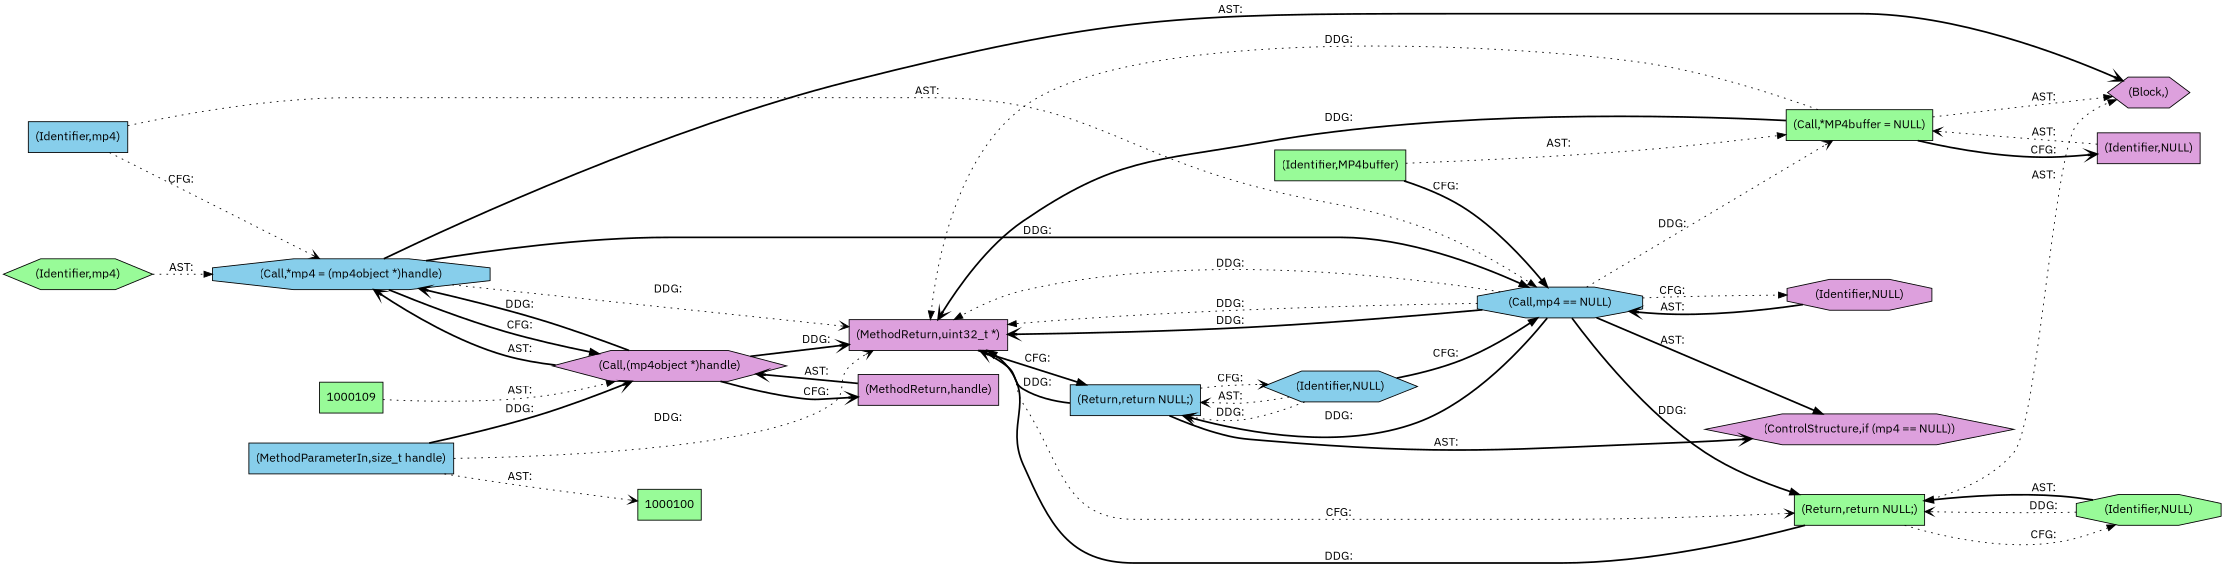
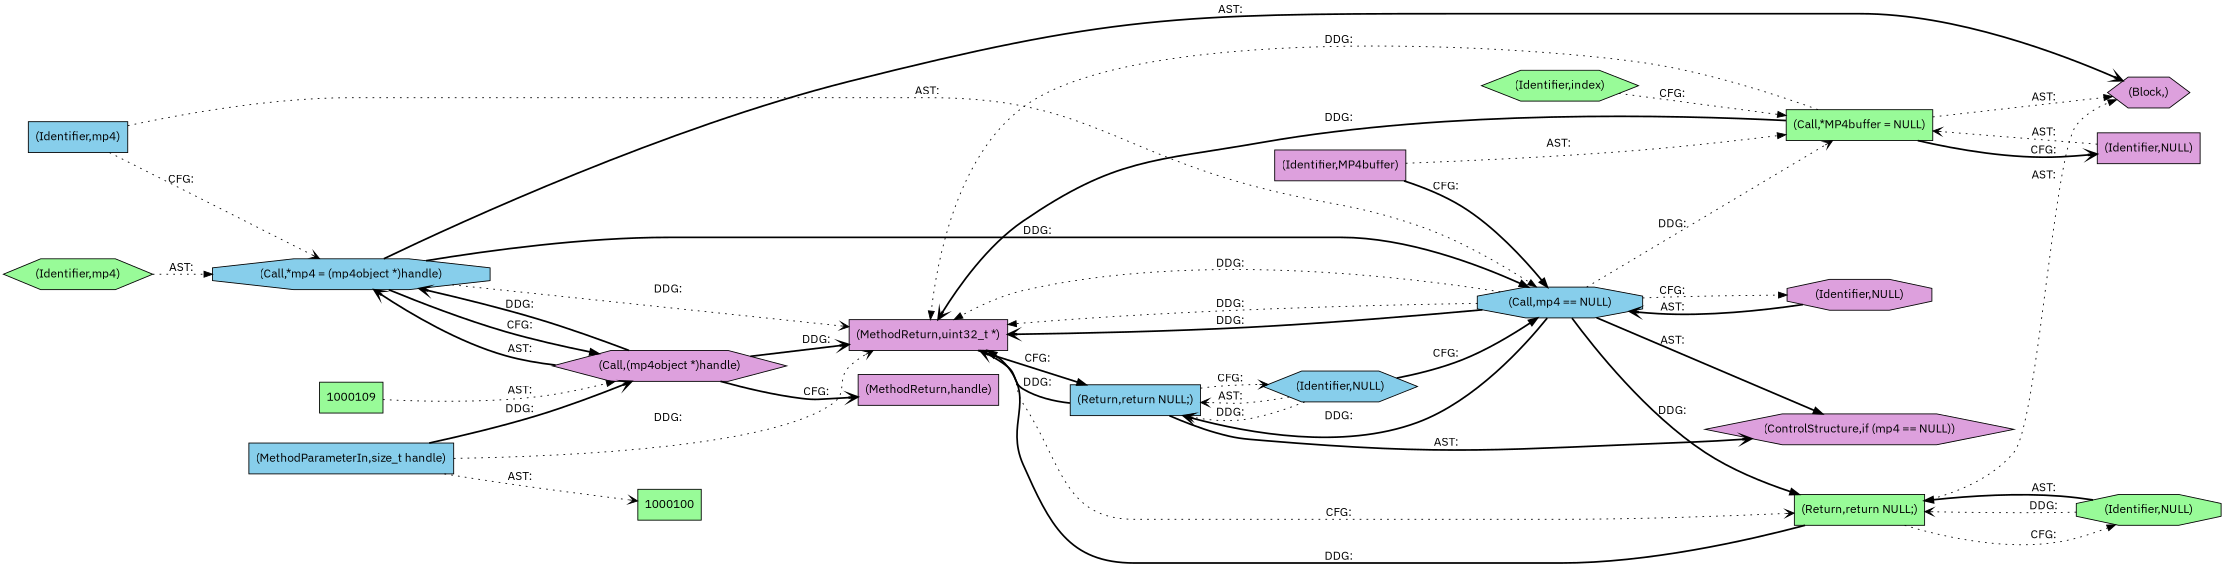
none -> (1560, 86)
(1340, 165) -> (1340, 165)
(811, 379) -> none
